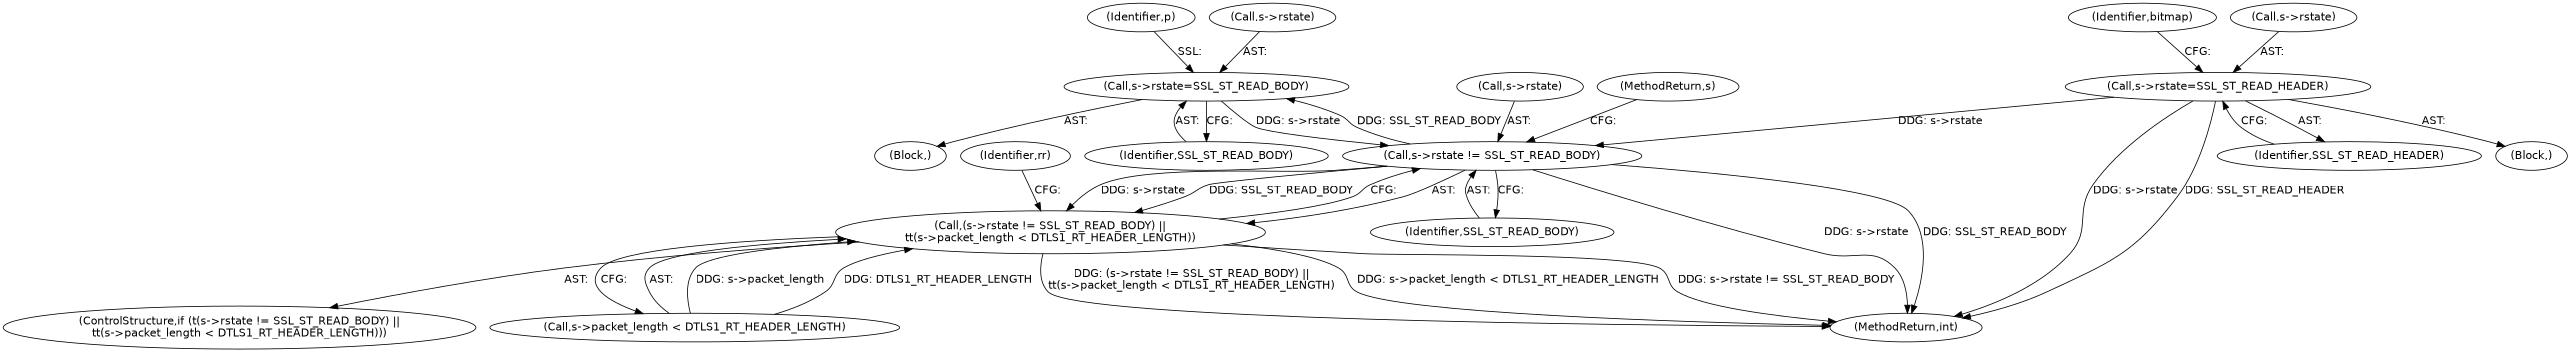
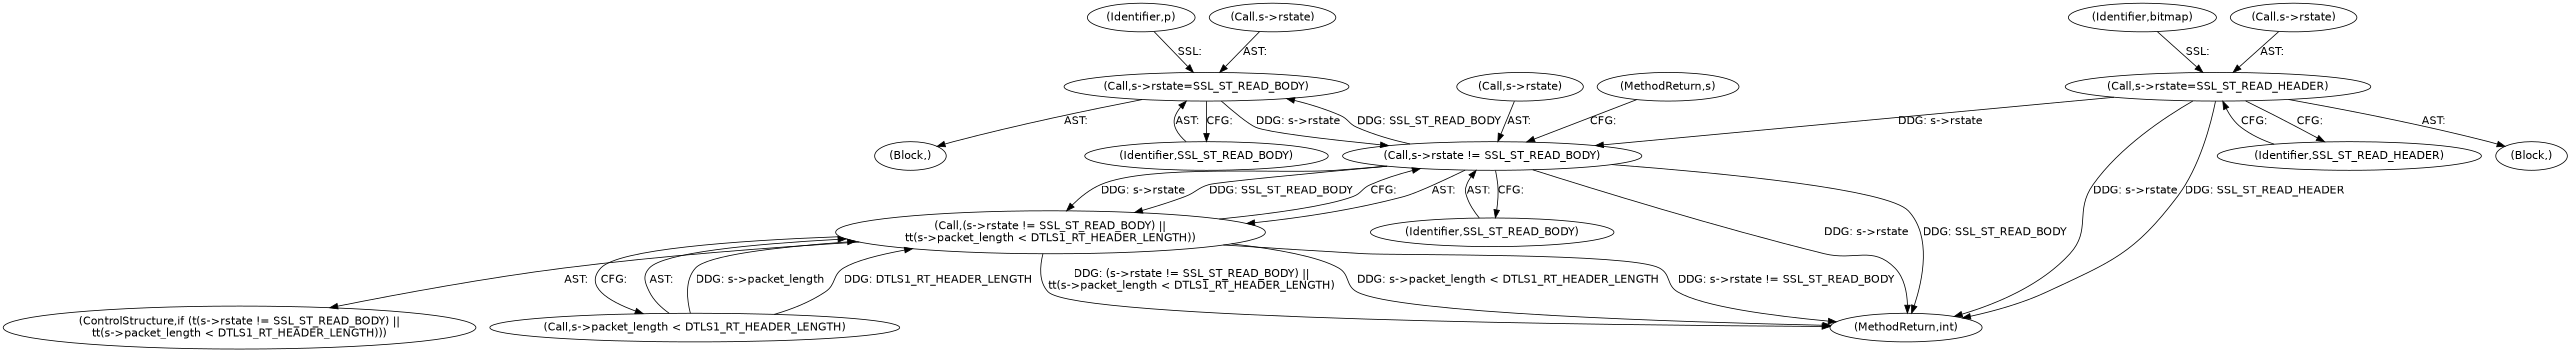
(2200, 52) -> (2200, 52)
(2312, 121) -> (2312, 121)
(1015, 156) -> none
